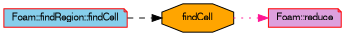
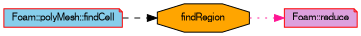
(66, 18) -> (63, 18)
(198, 18) -> (203, 18)
